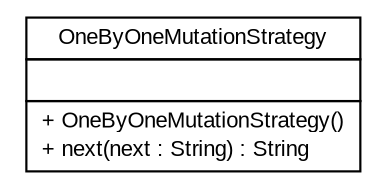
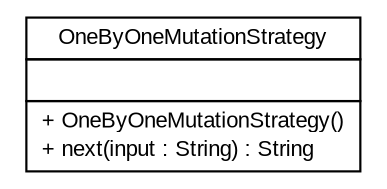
(176, 149) -> (178, 149)
